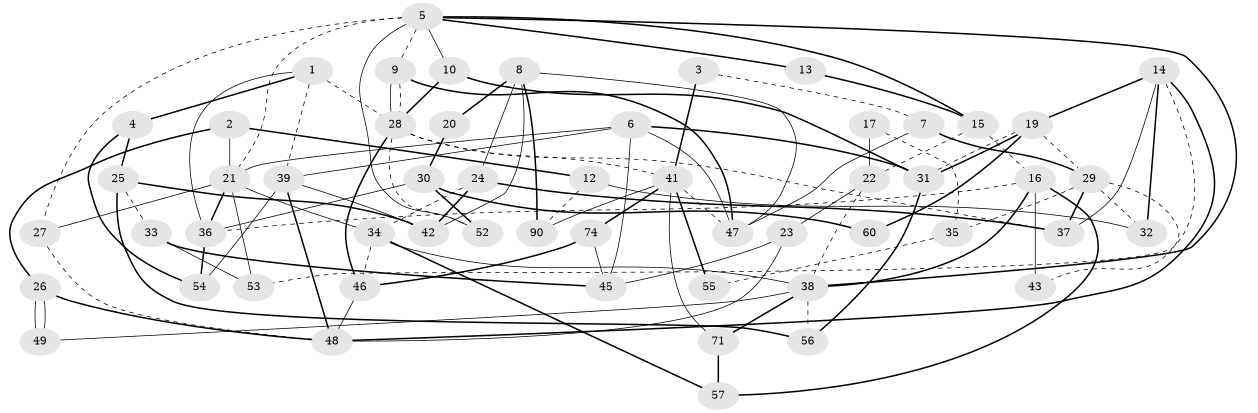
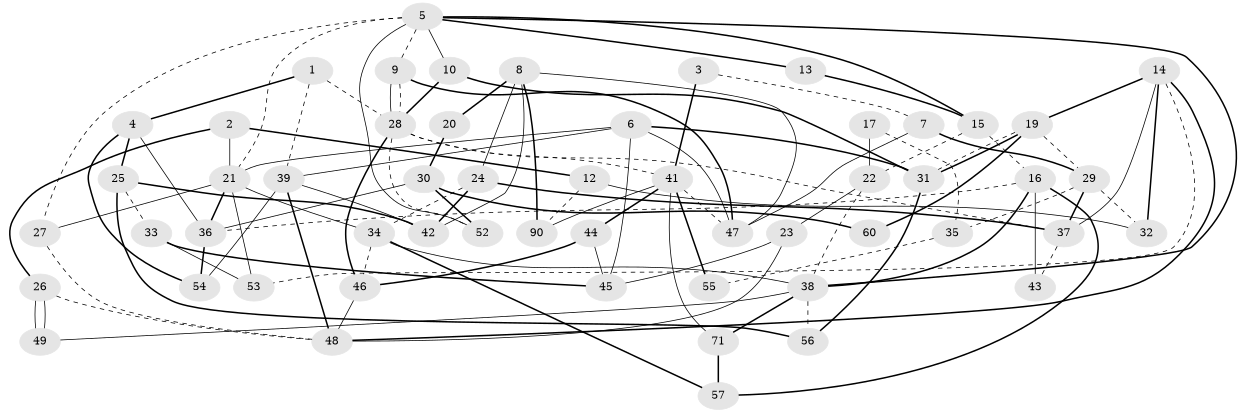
(200, 116) -> (169, 179)
(591, 233) -> (591, 233)
(1160, 260) -> (1051, 258)
(183, 324) -> (183, 324)
